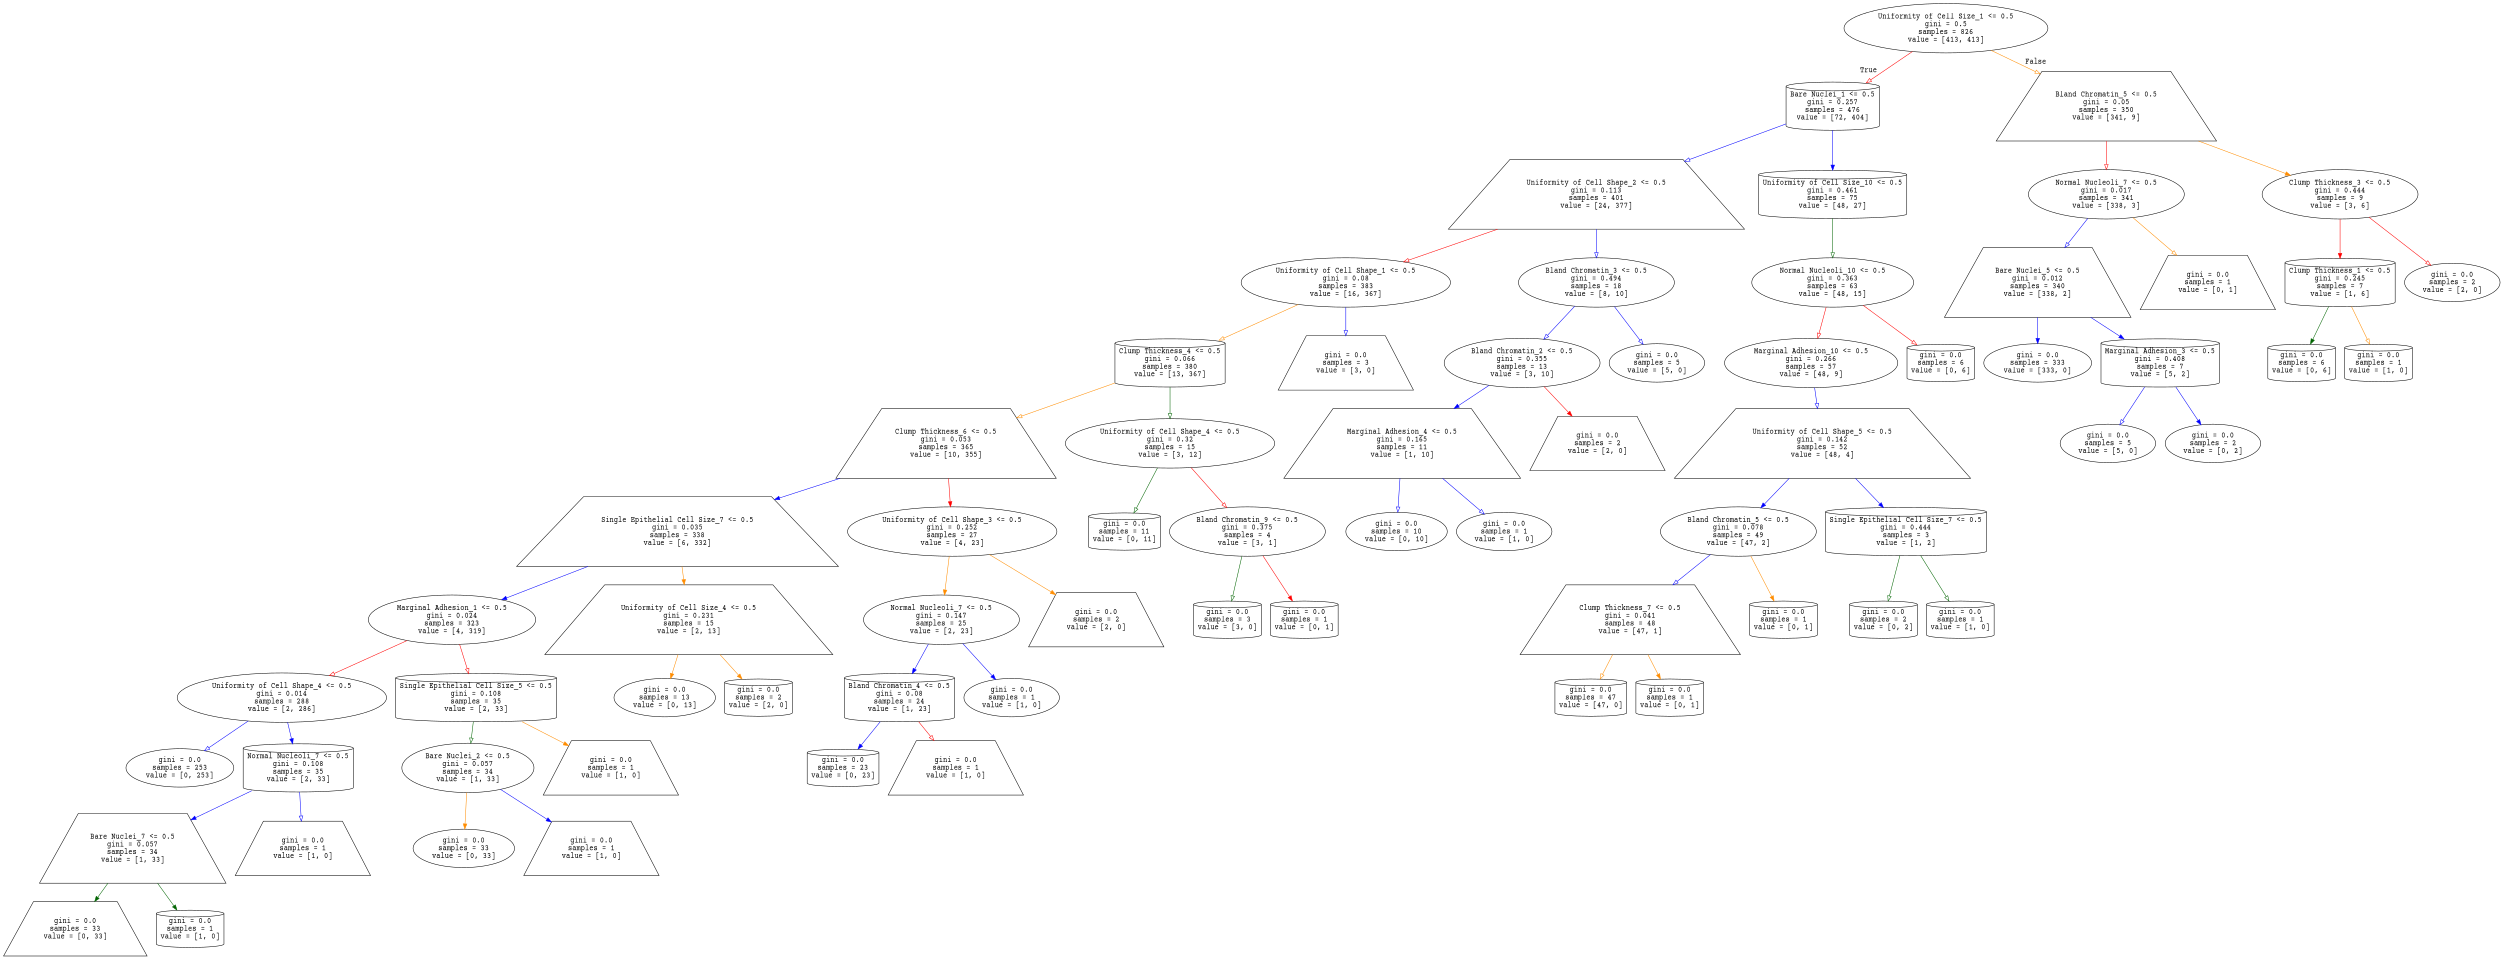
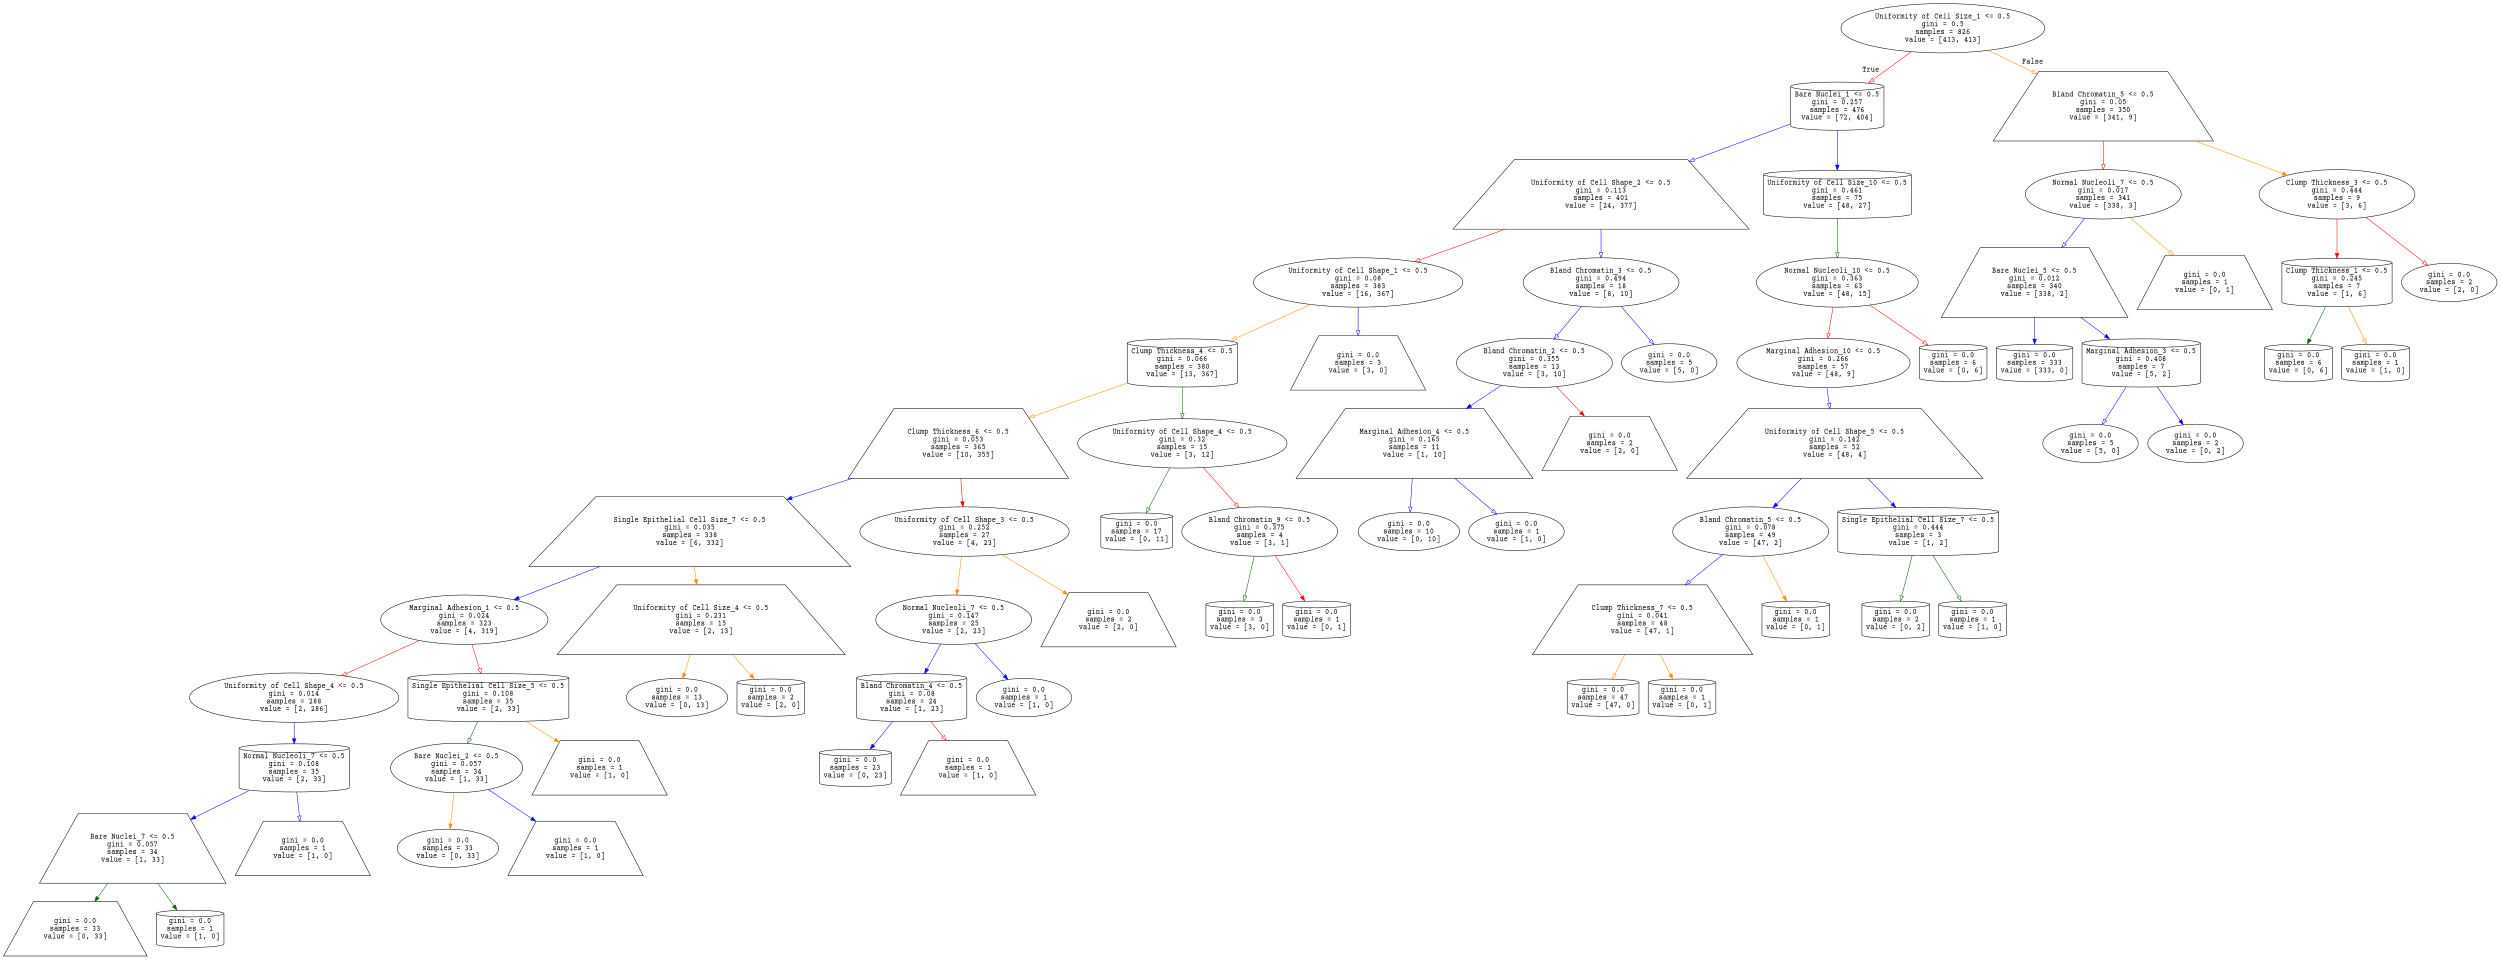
(2038, 363) -> (2035, 363)
(1124, 532) -> (1137, 532)
(180, 768) -> none
